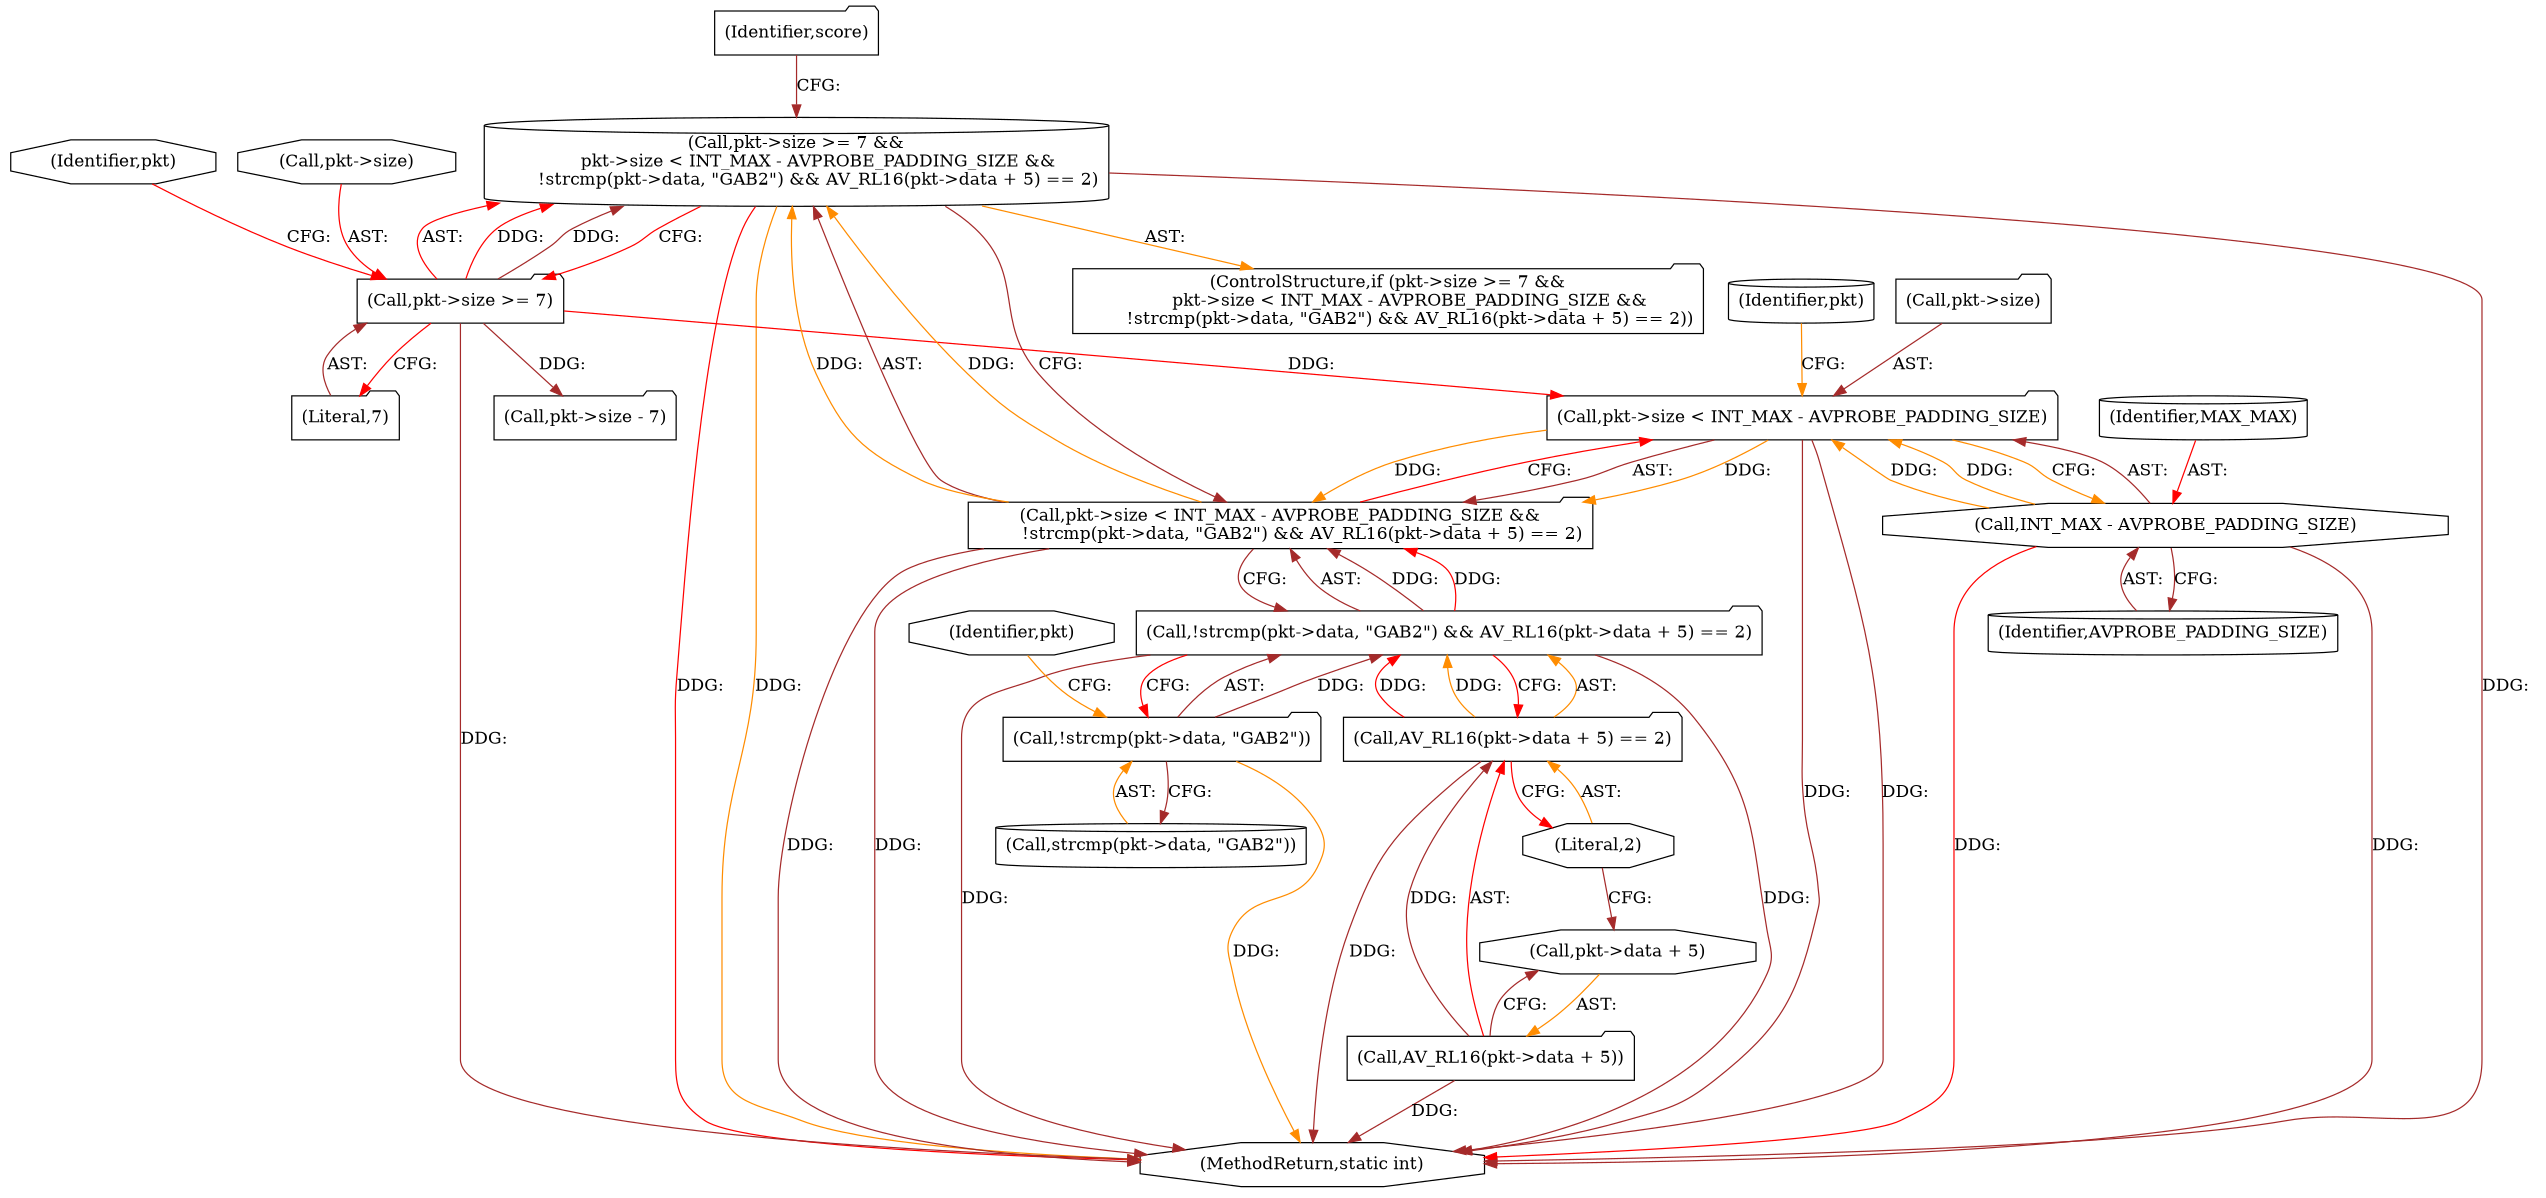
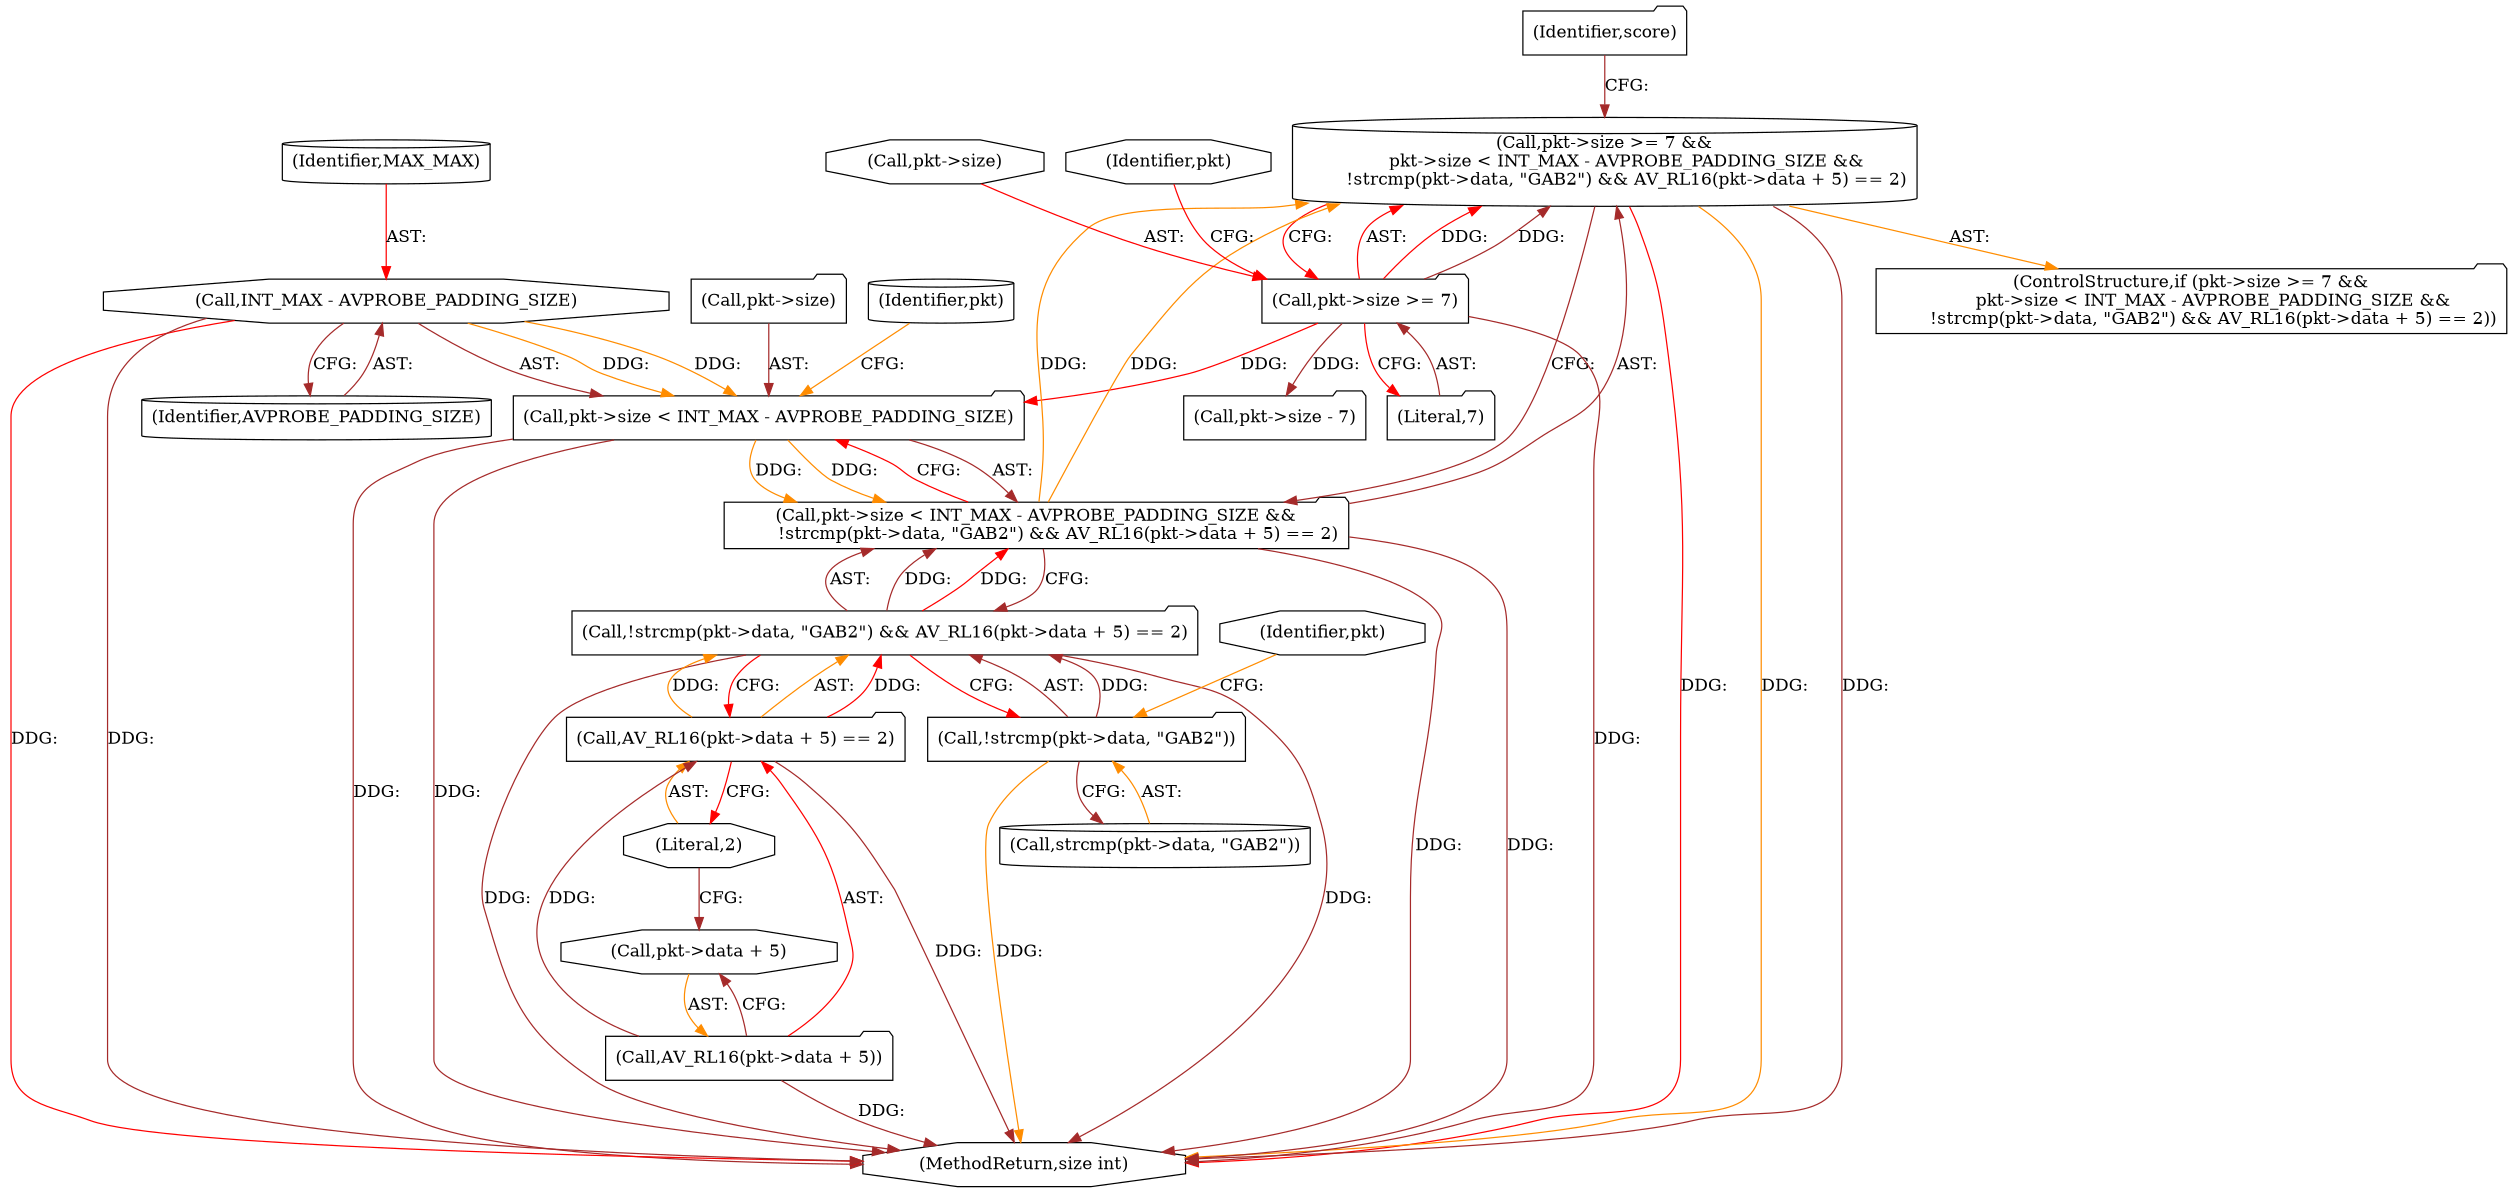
(2025, 463) -> none
(1312, 1165) -> (1024, 1165)
